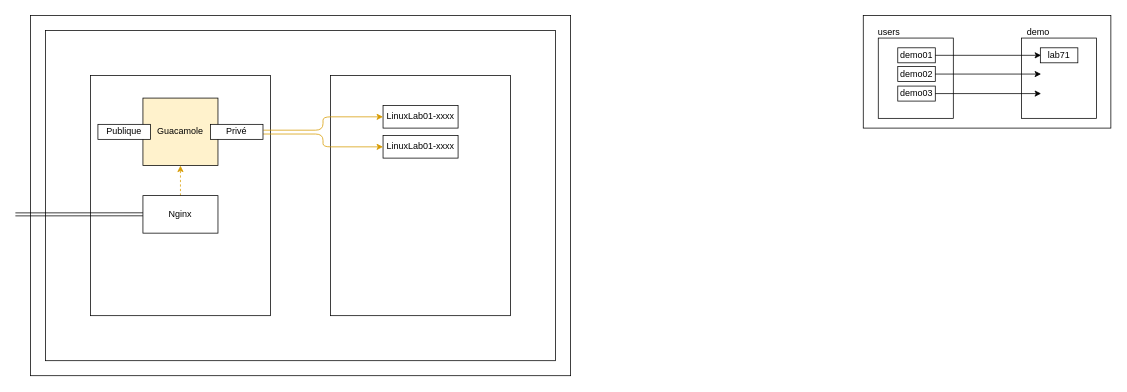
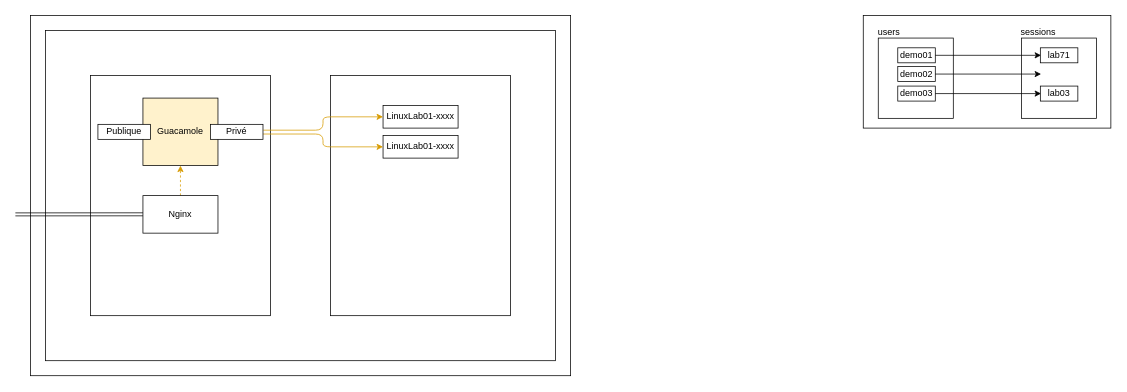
(1038, 32) -> (1038, 32)
none -> (1059, 93)
